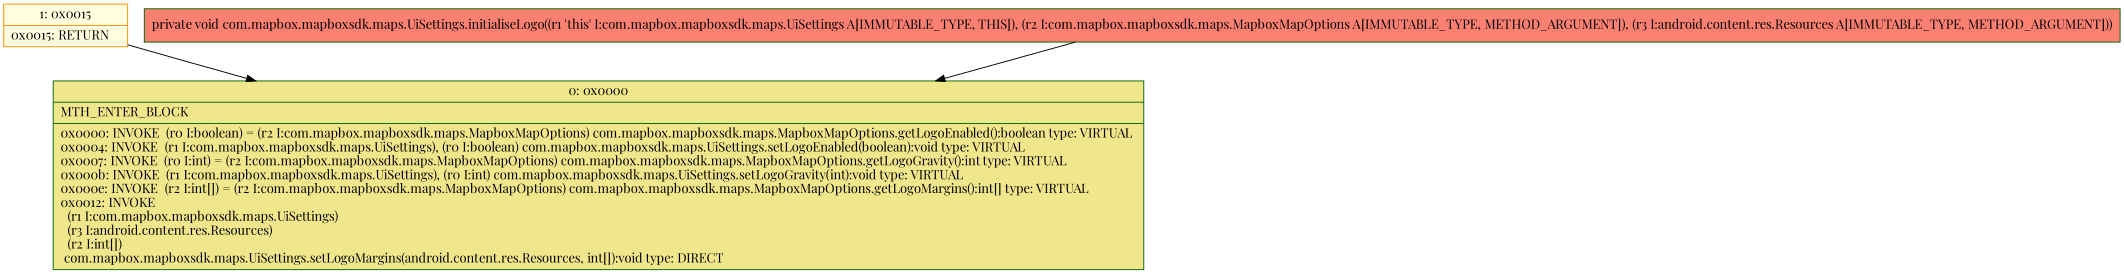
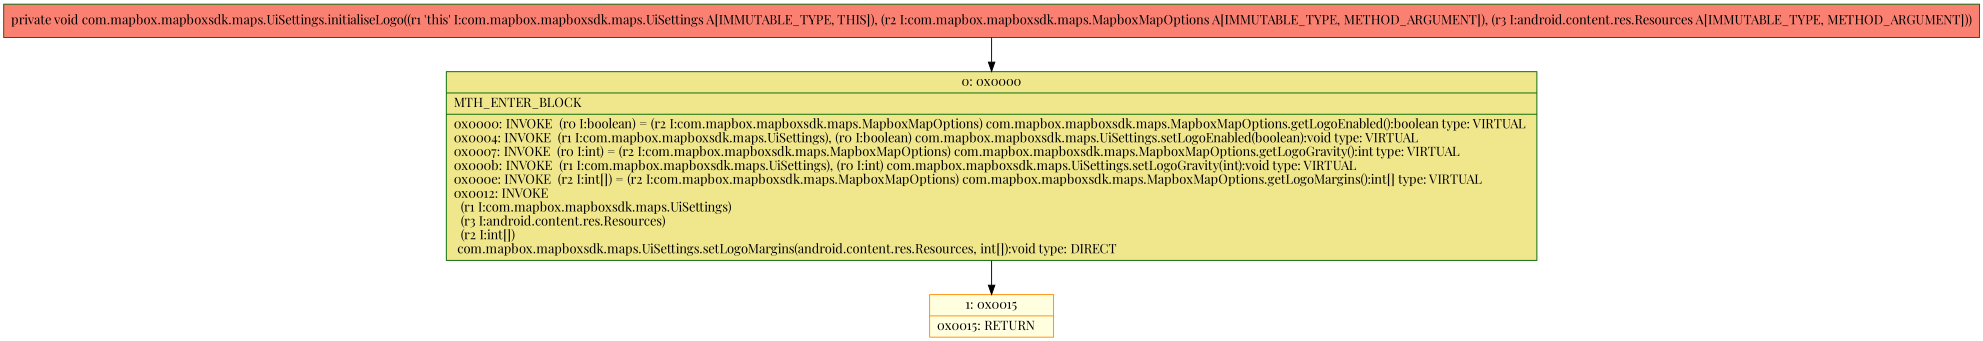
(187, 62) -> (992, 273)
